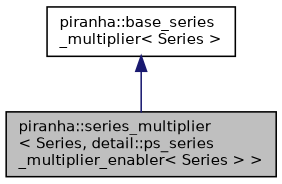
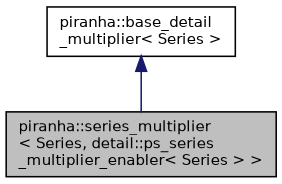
(141, 32) -> (141, 32)
